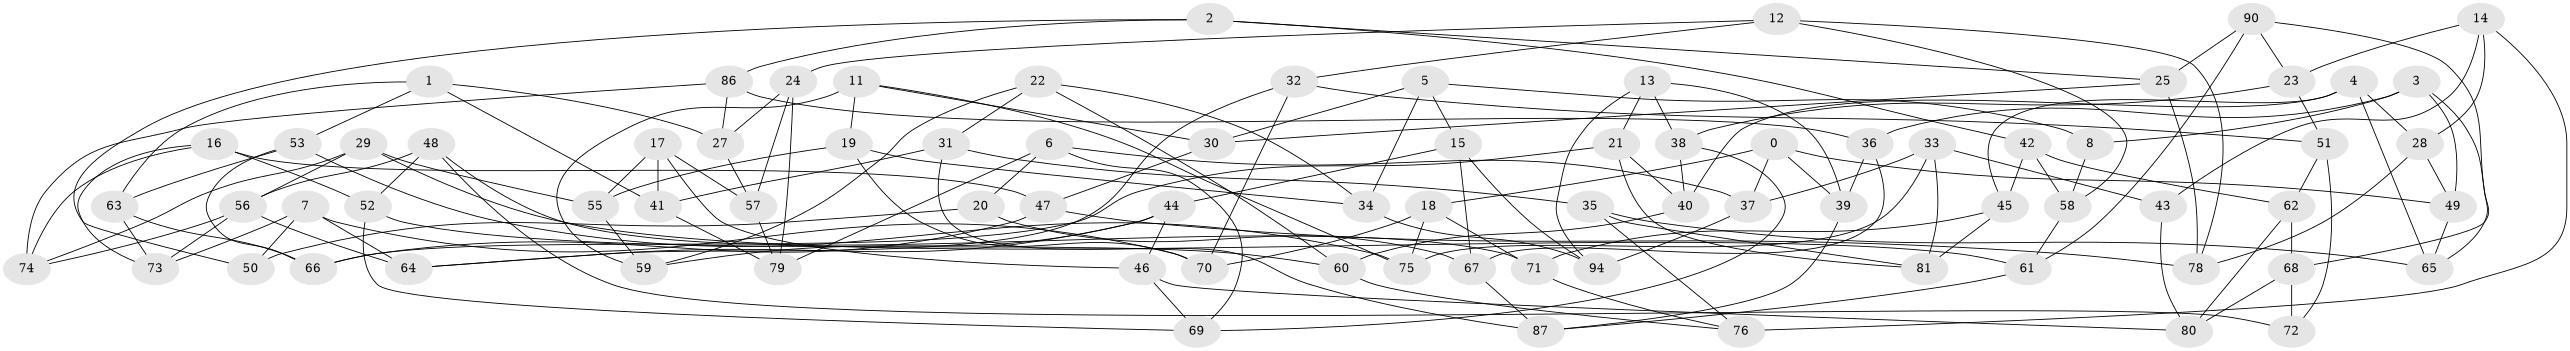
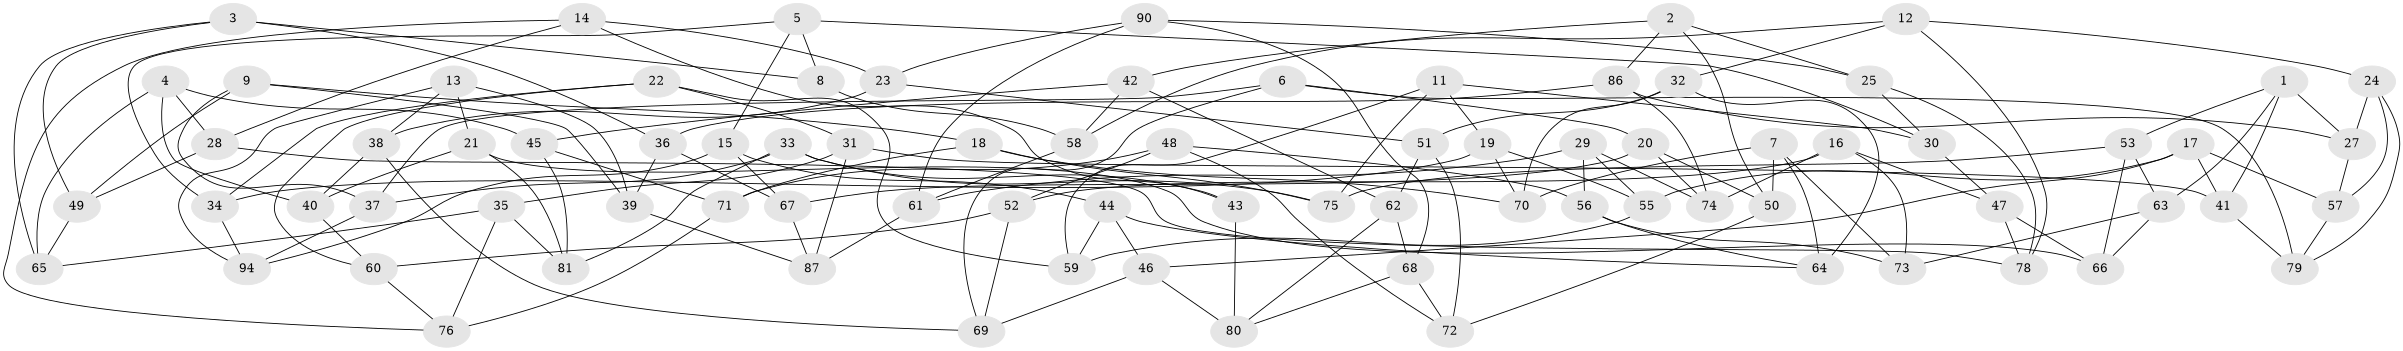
(1774, 144) -> (247, 82)
(129, 245) -> (1683, 181)
none -> (1613, 273)
